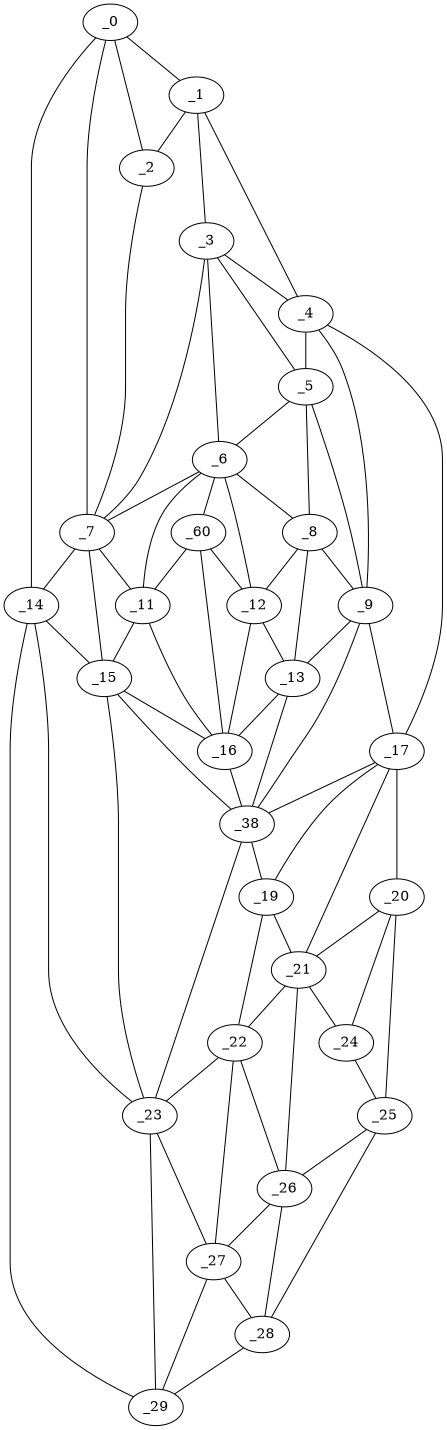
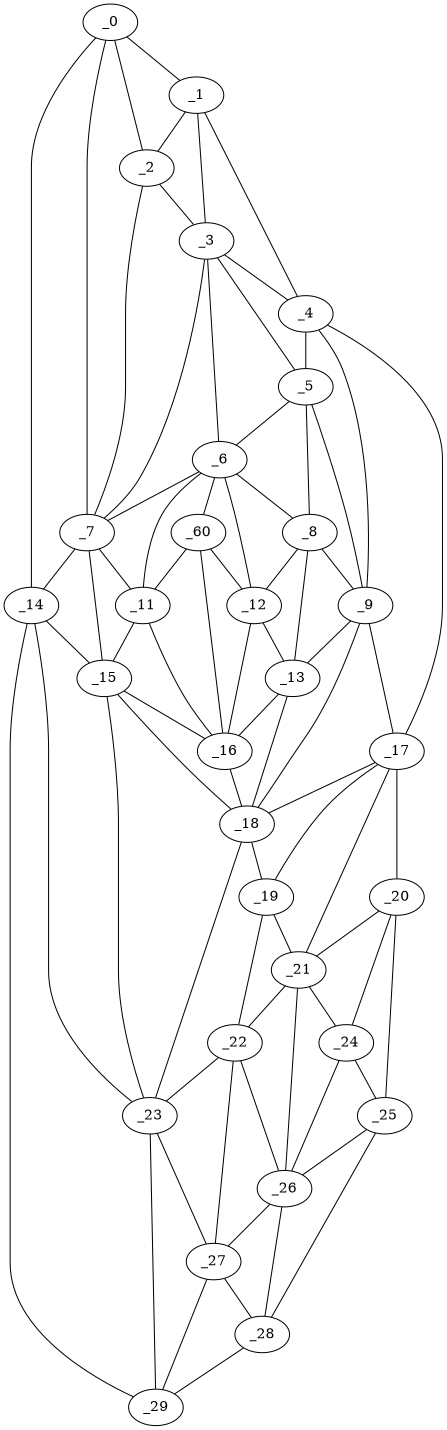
none -> (177, 205)
(247, 824) -> (247, 824)
none -> (315, 1116)
